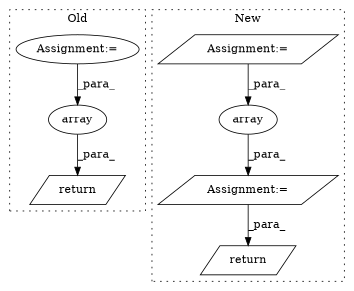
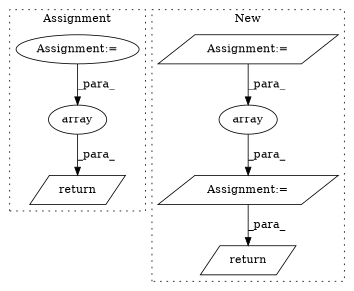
(78, 19) -> (78, 19)
